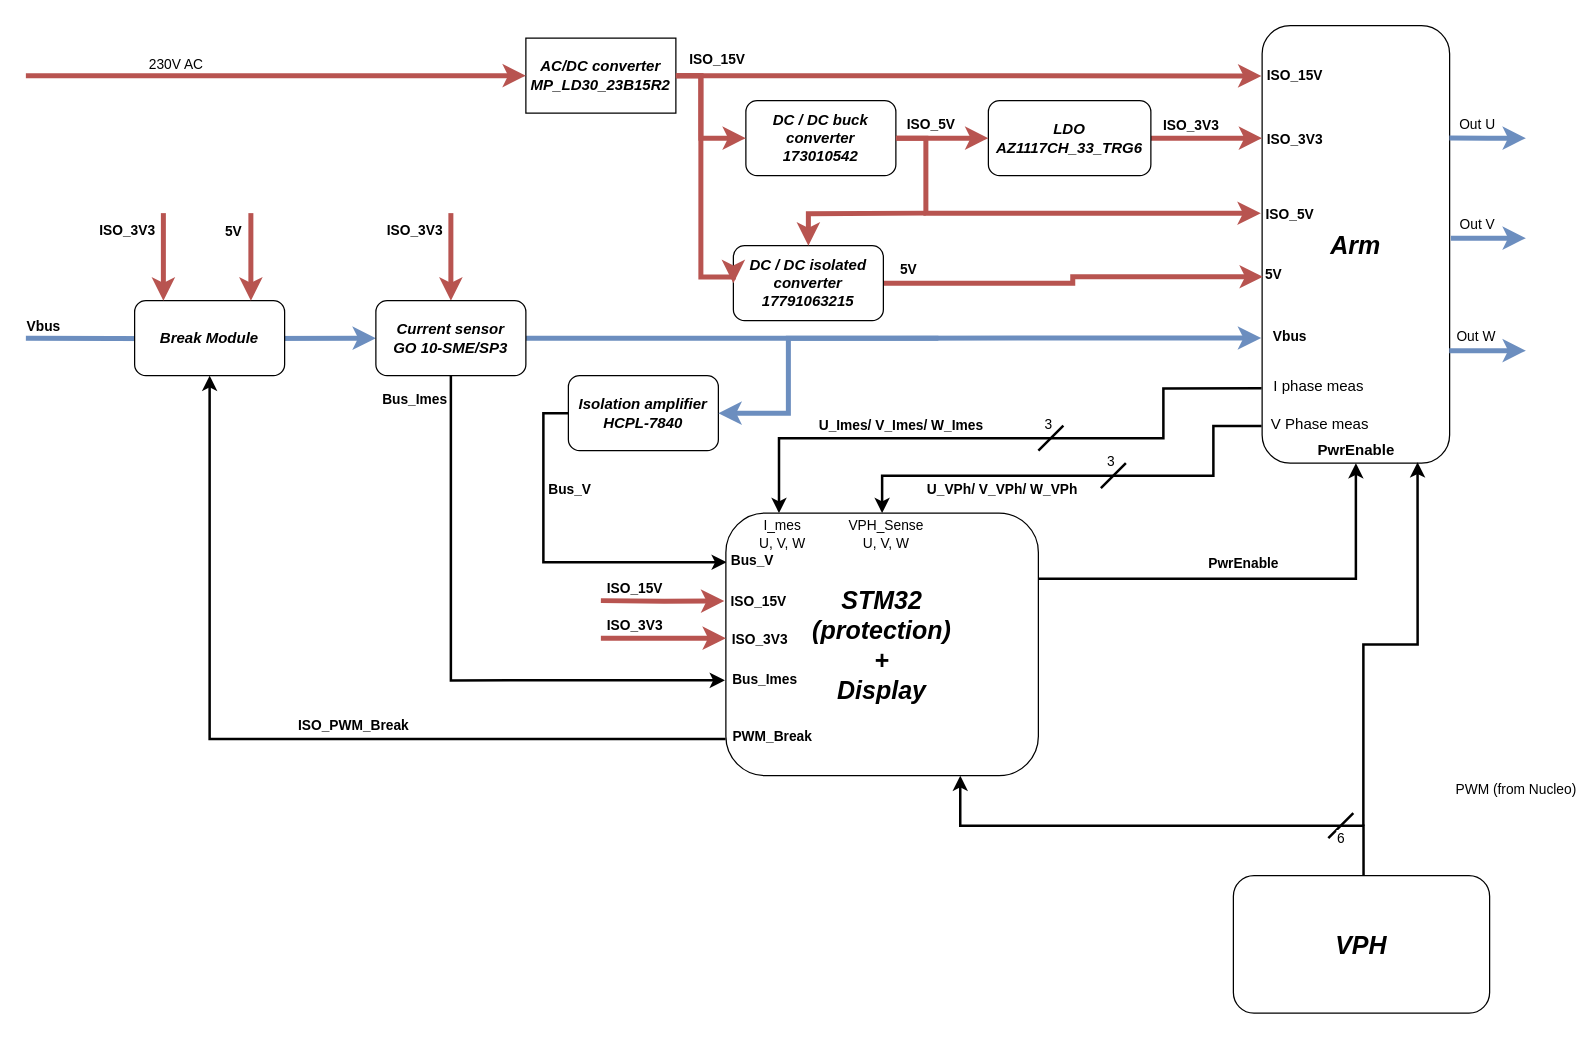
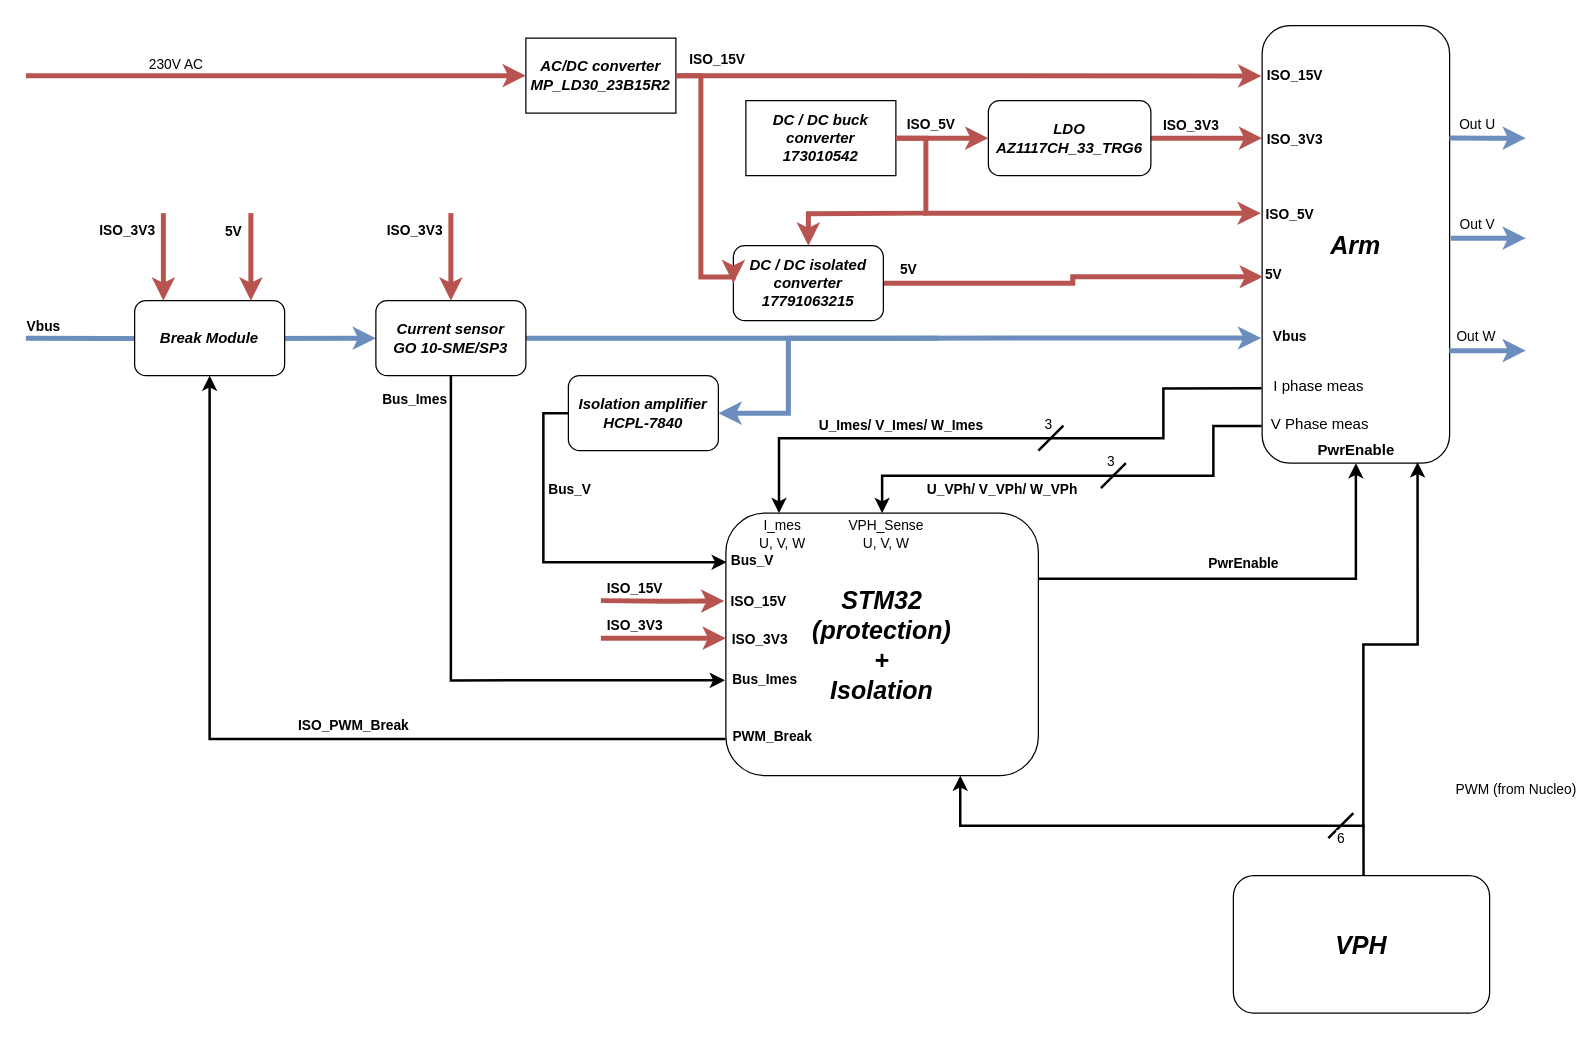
(717, 138) -> none
(821, 138) -> (821, 138)
(882, 644) -> (882, 644)
